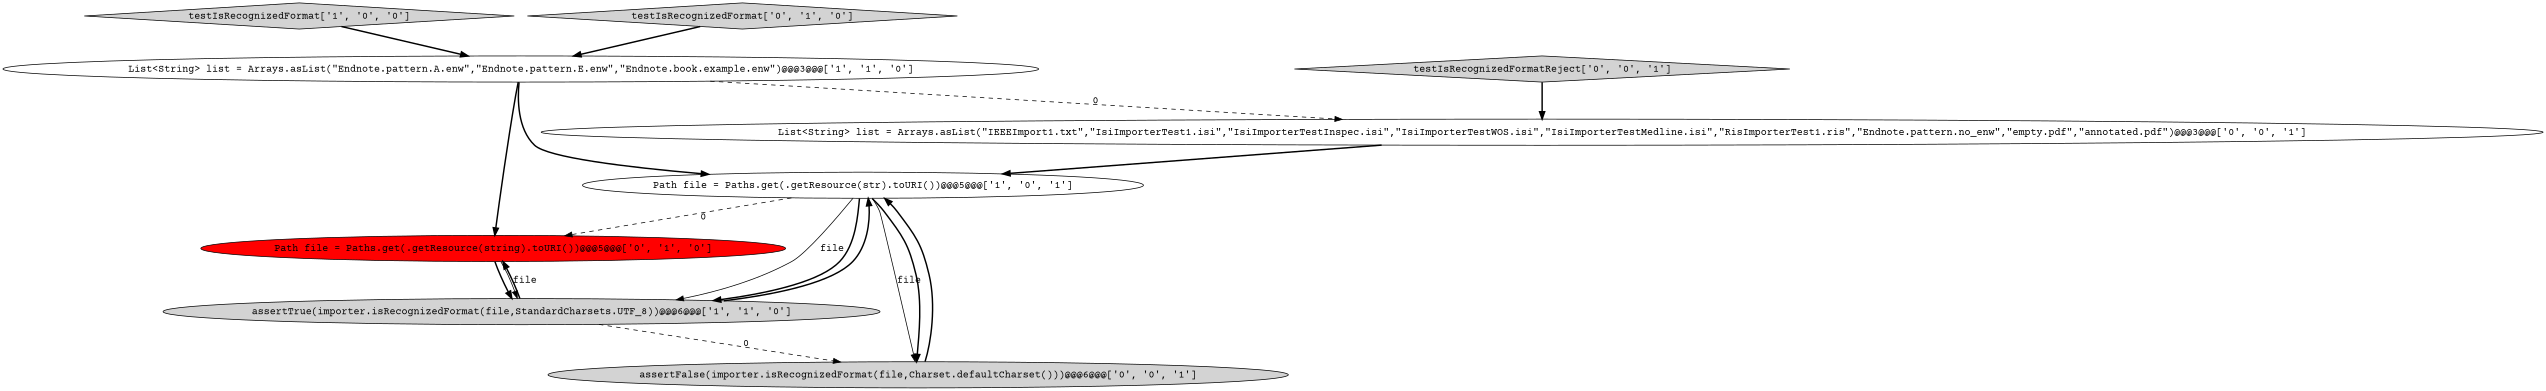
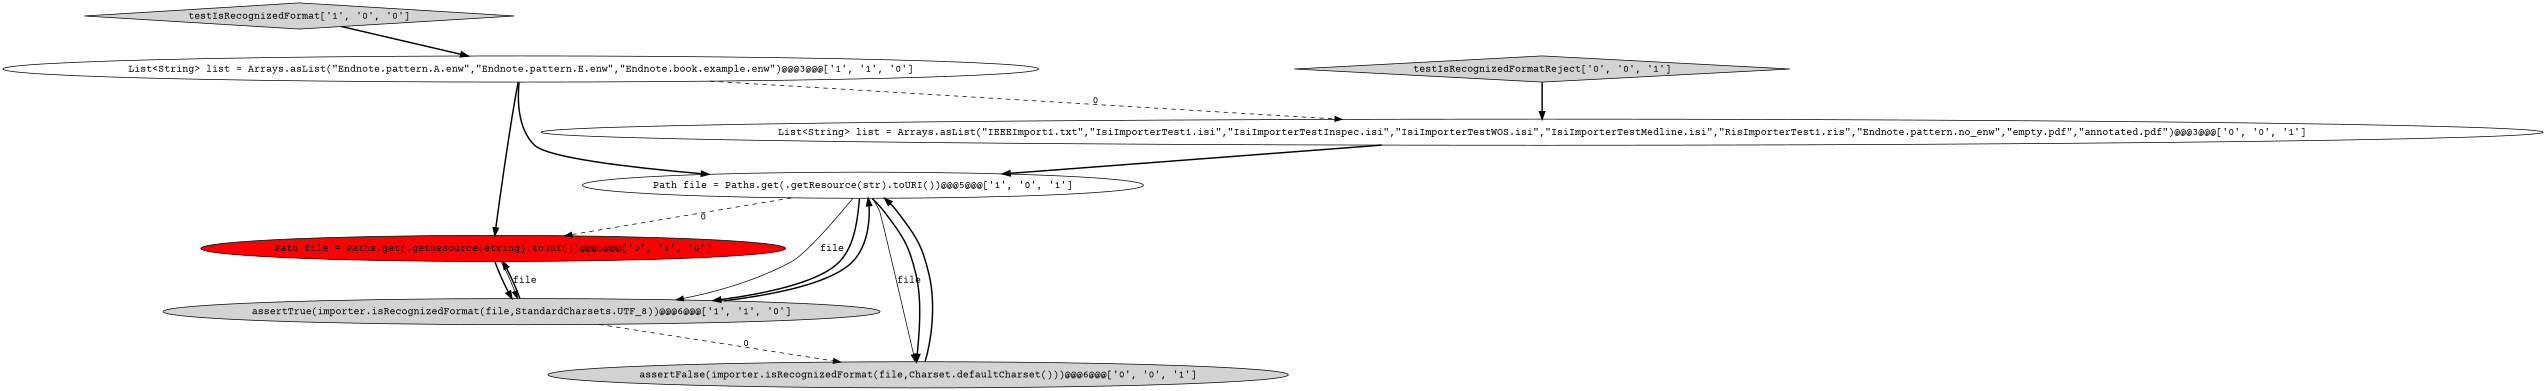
(742, 16) -> none
